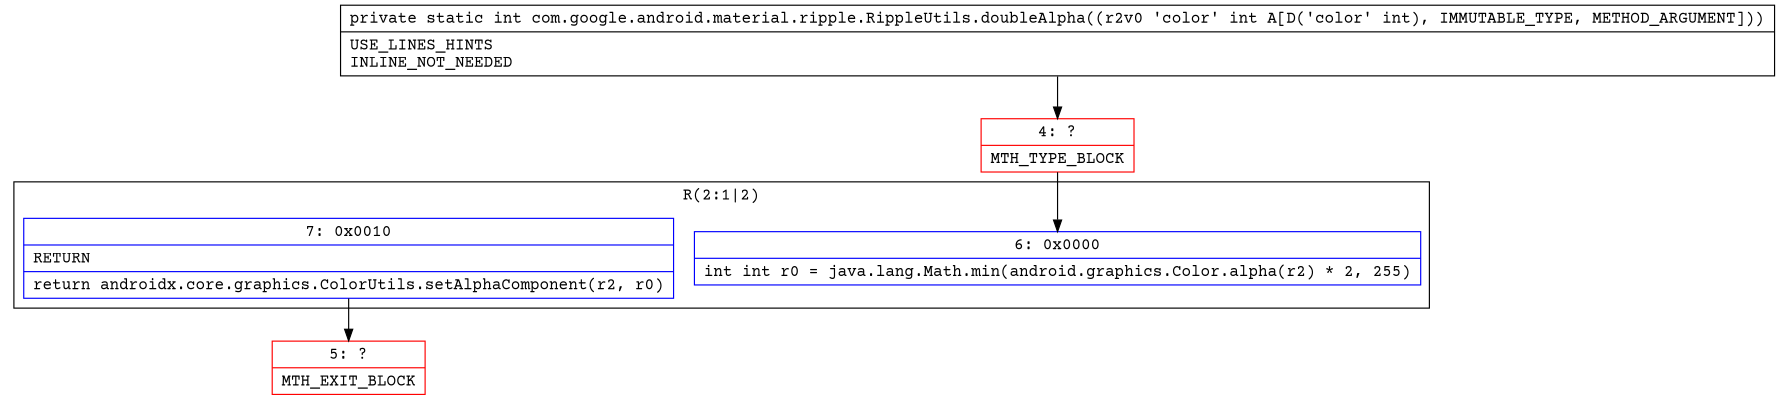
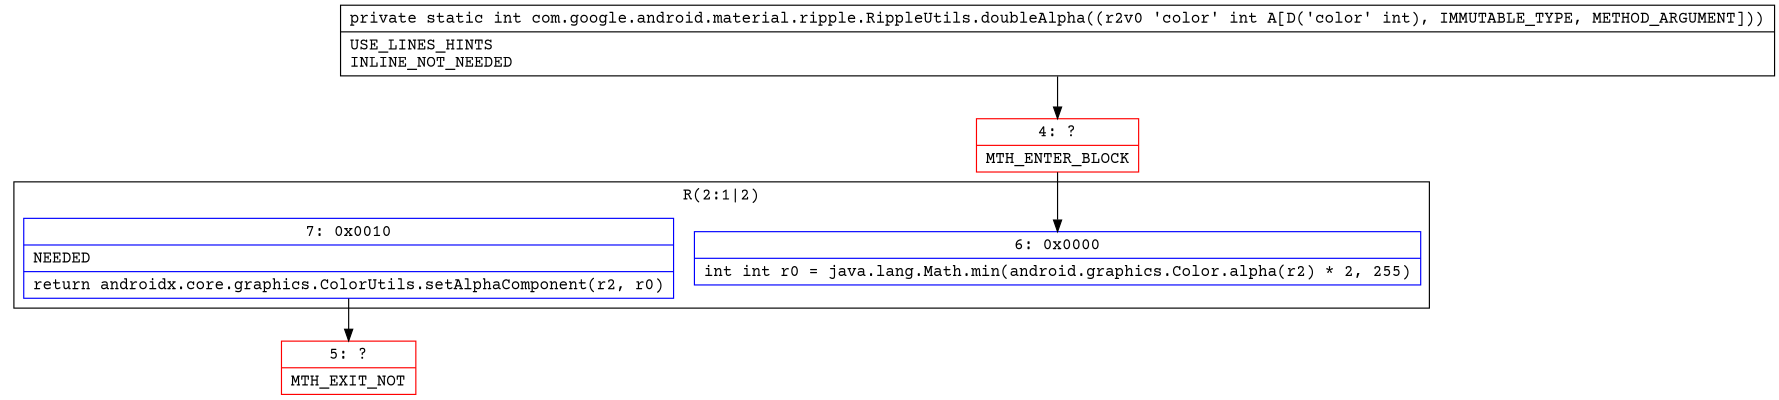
(1058, 158) -> (1058, 158)
(62, 258) -> (62, 258)
(349, 381) -> (349, 381)
